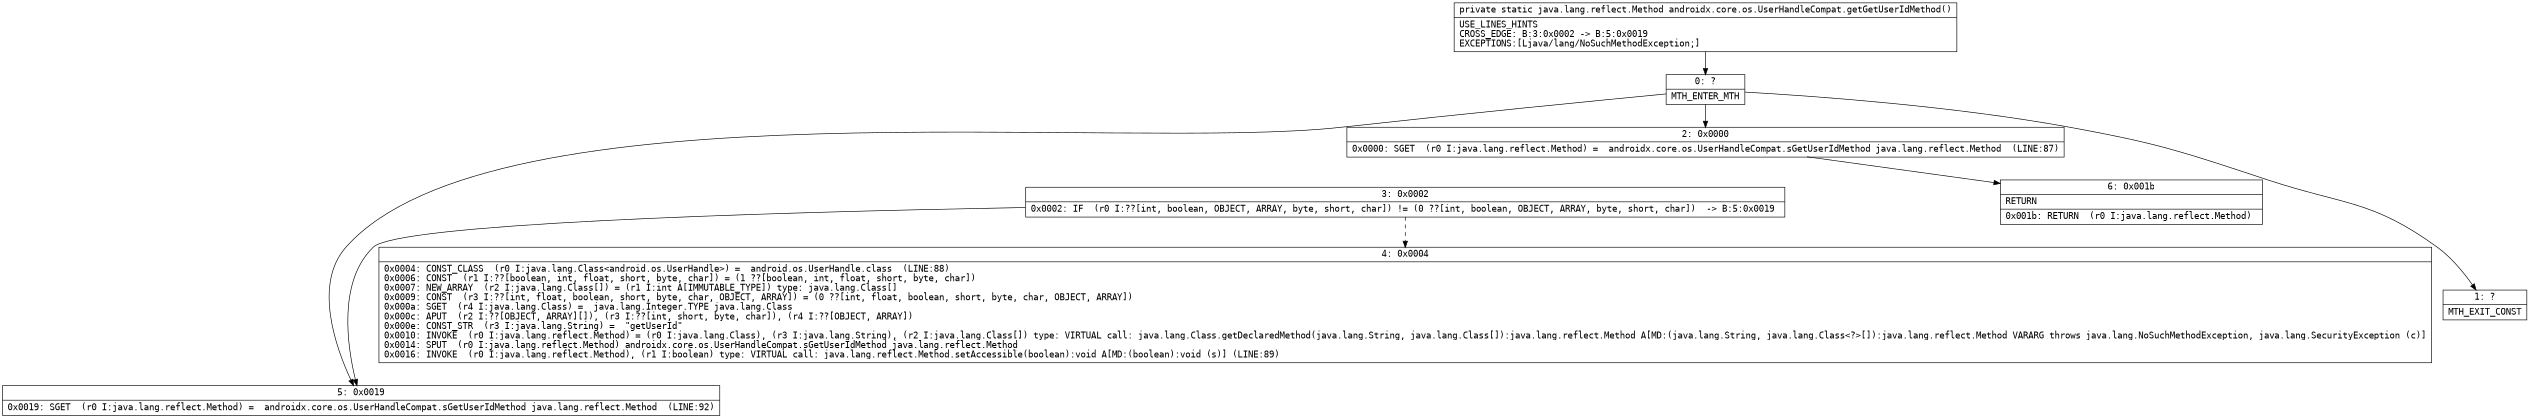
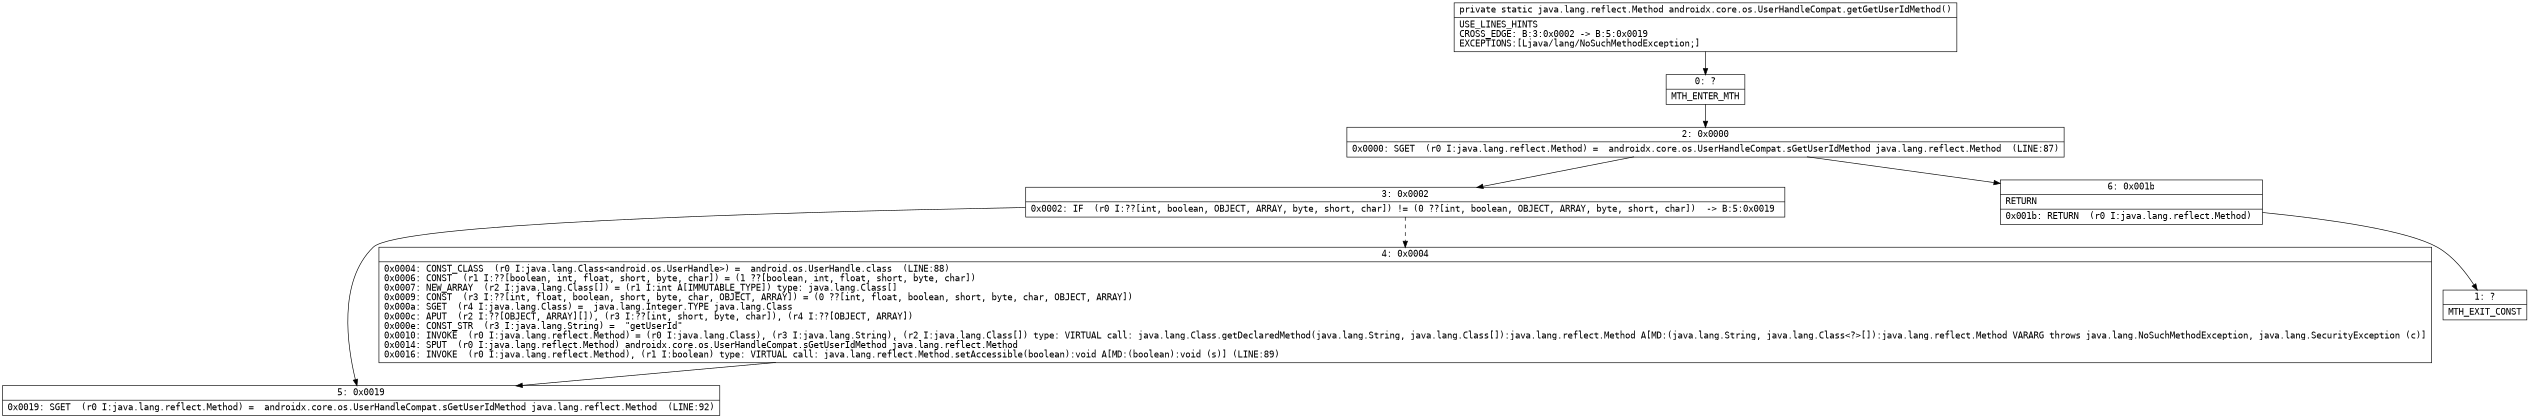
(926, 133) -> (649, 374)
(2126, 138) -> (2377, 229)
none -> (1559, 172)
